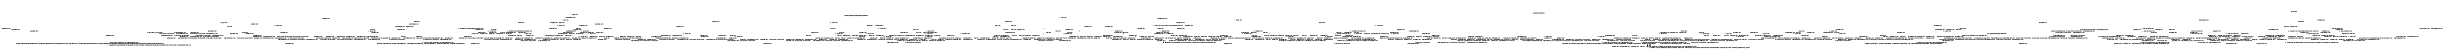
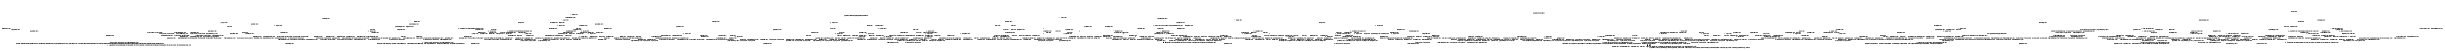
(538, 30) -> (738, 30)
none -> (1043, 31)
